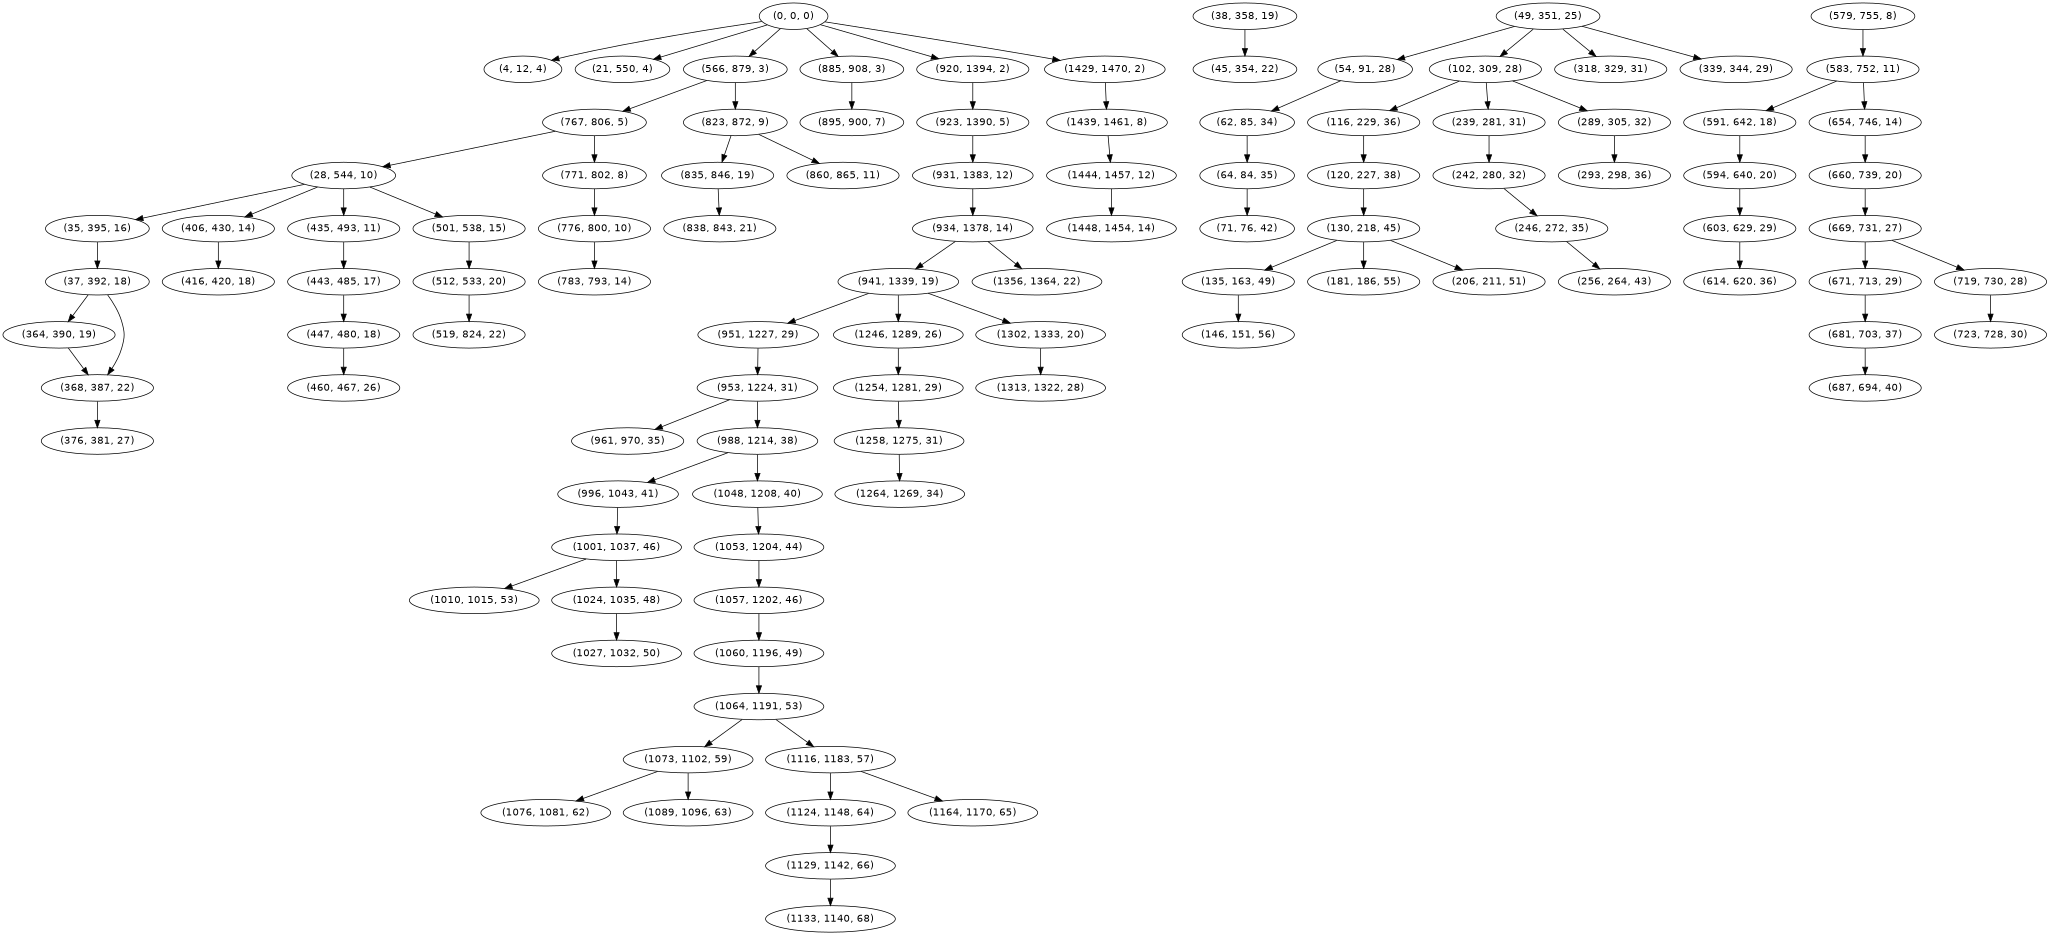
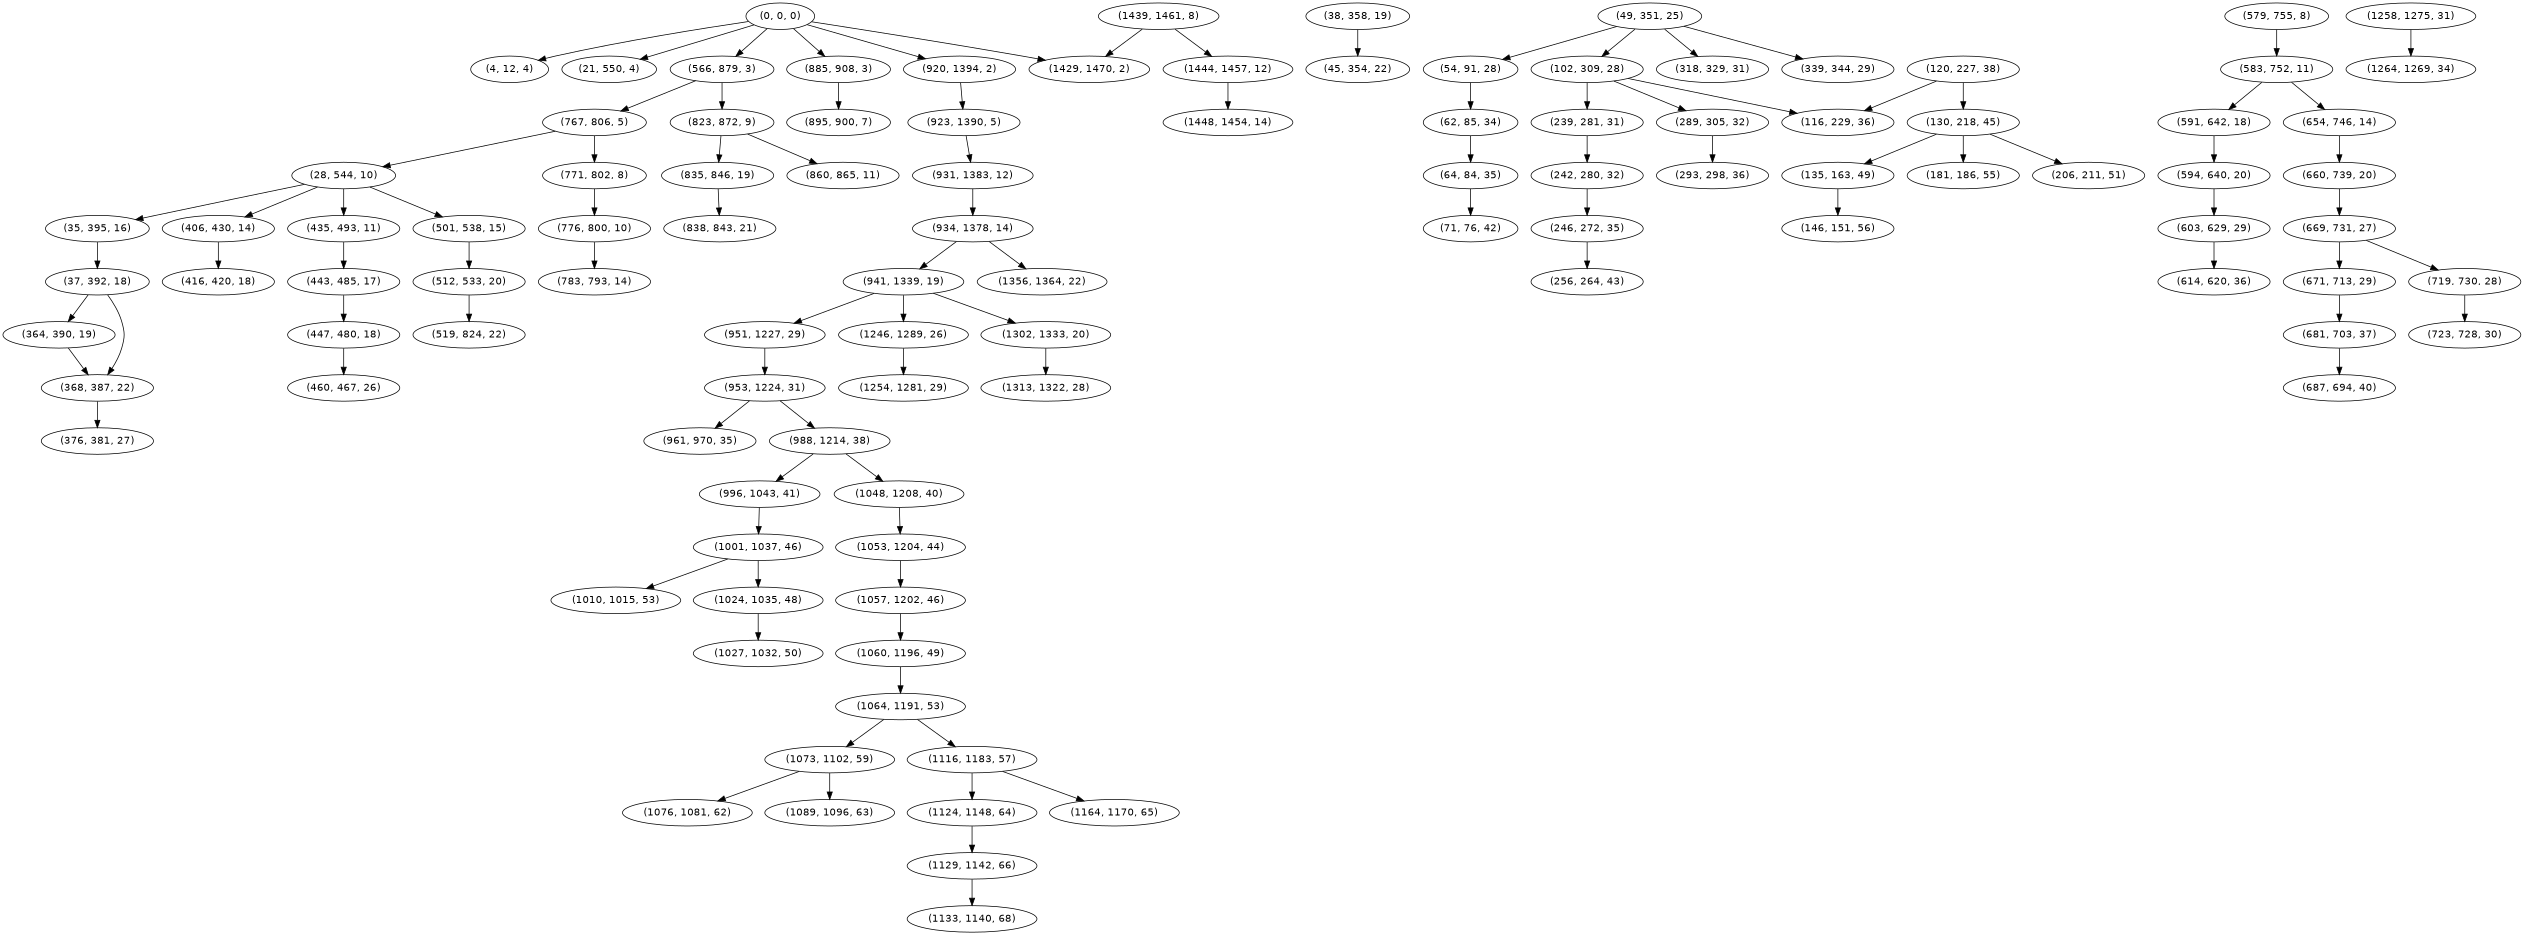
(1106, 92) -> (1127, 41)
(1364, 145) -> (1904, 94)
(899, 411) -> none
